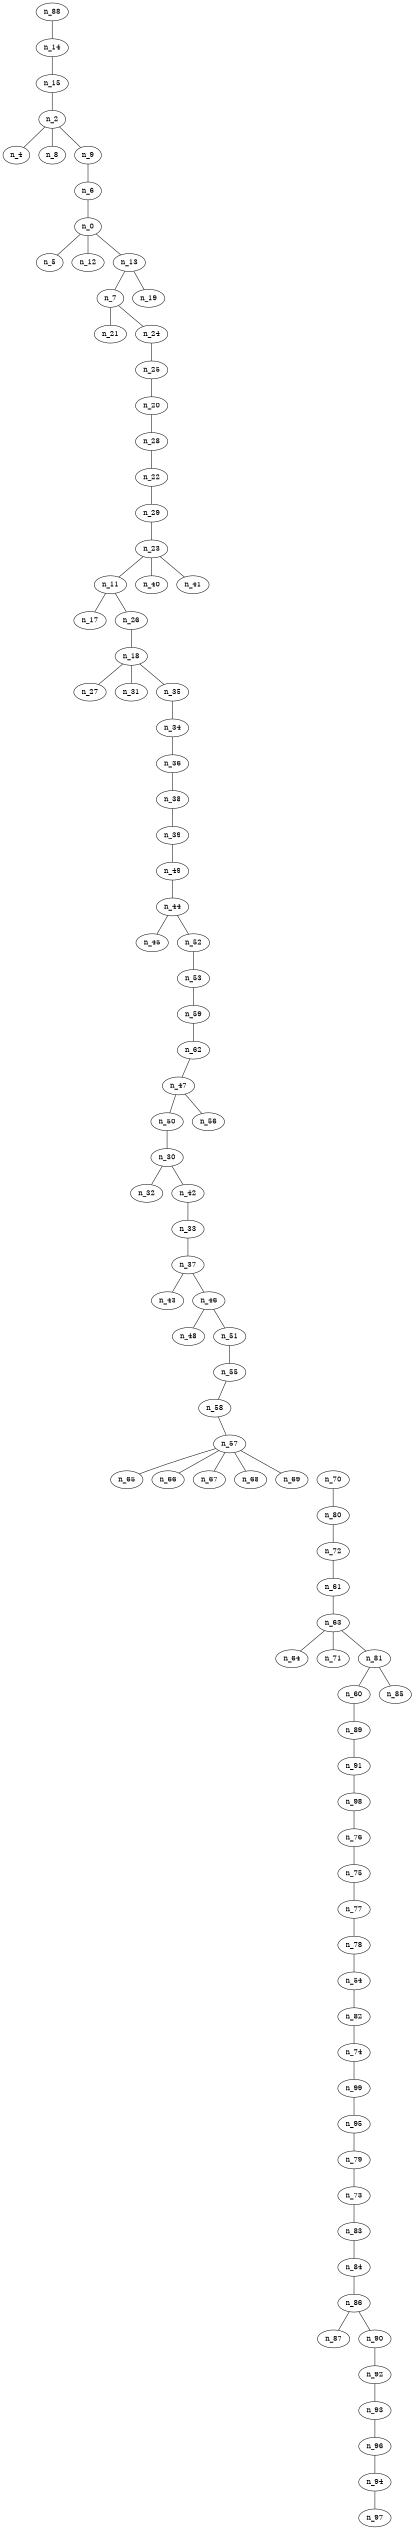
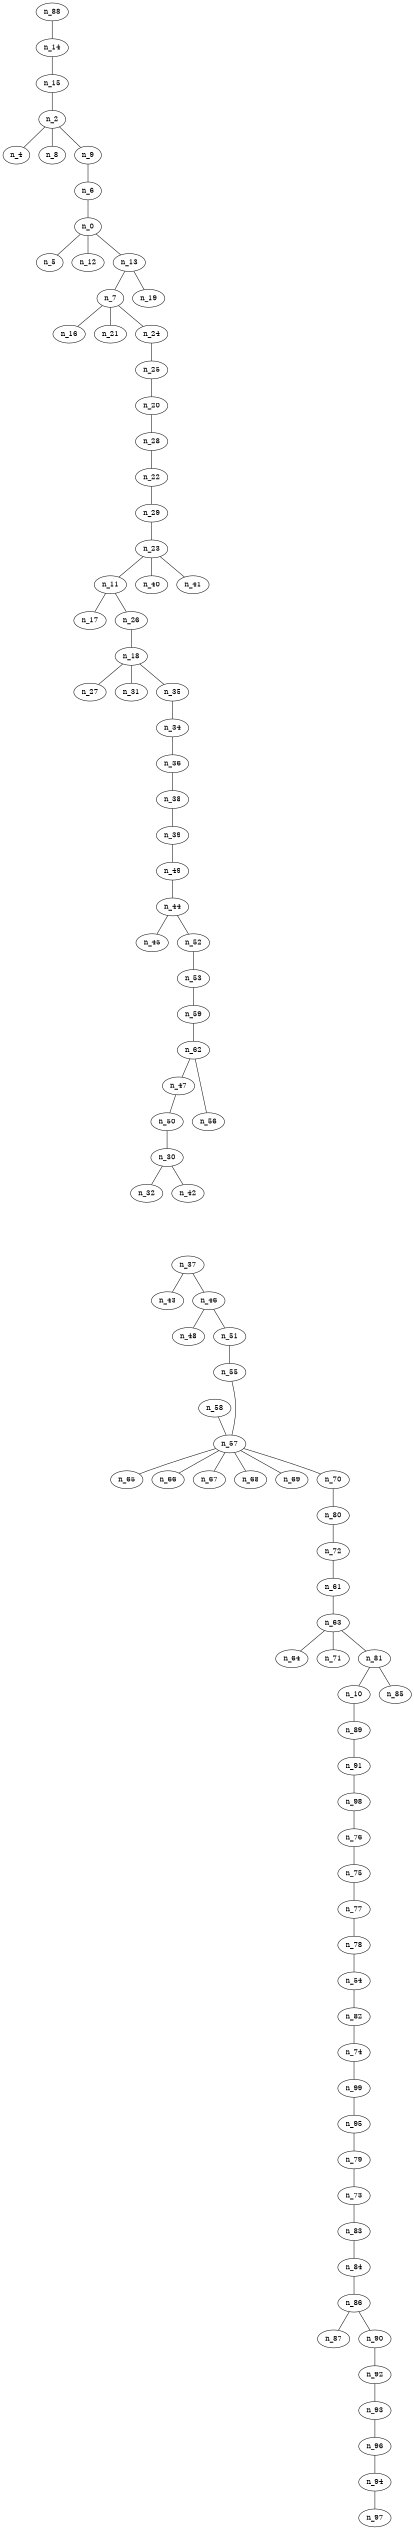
none -> (69, 334)
(193, 1104) -> (201, 1086)
(188, 1229) -> none
(222, 1390) -> (236, 1408)
none -> (282, 1461)
(354, 1695) -> (354, 1695)
